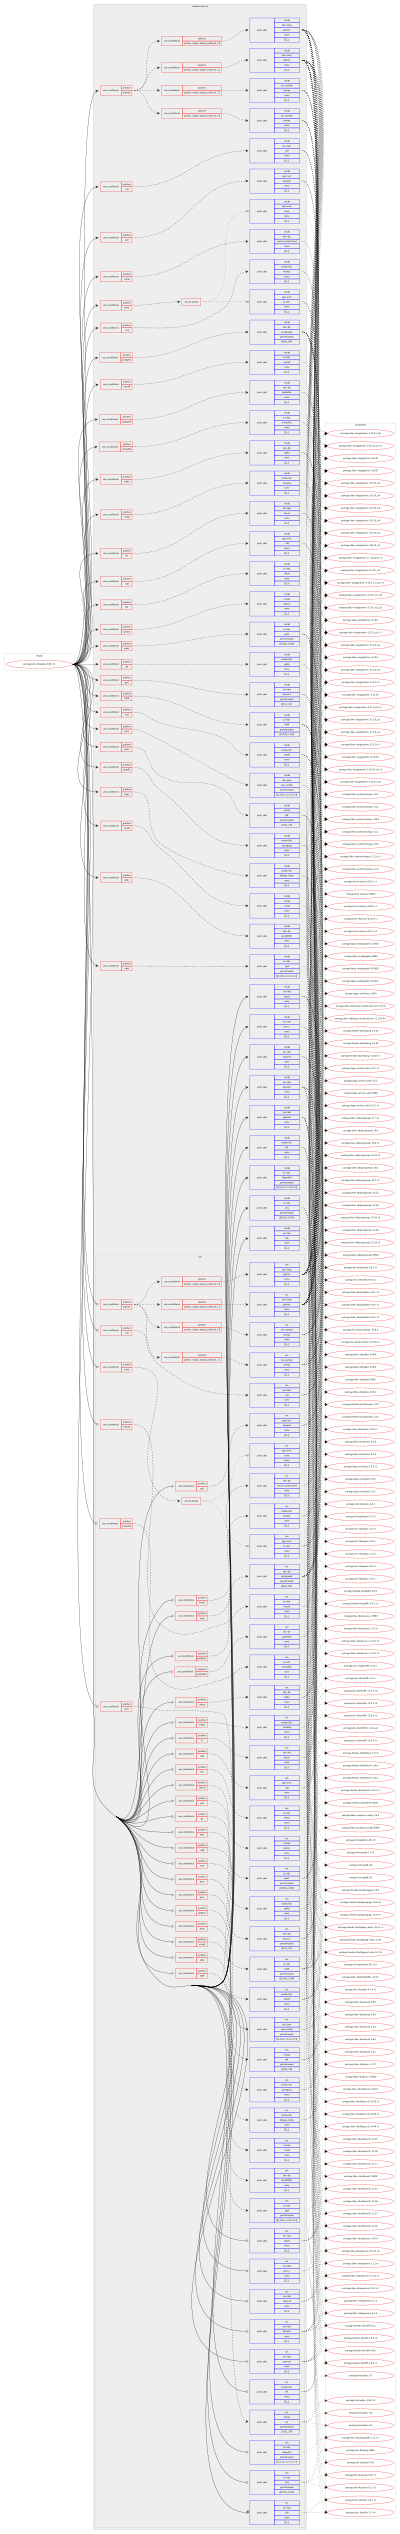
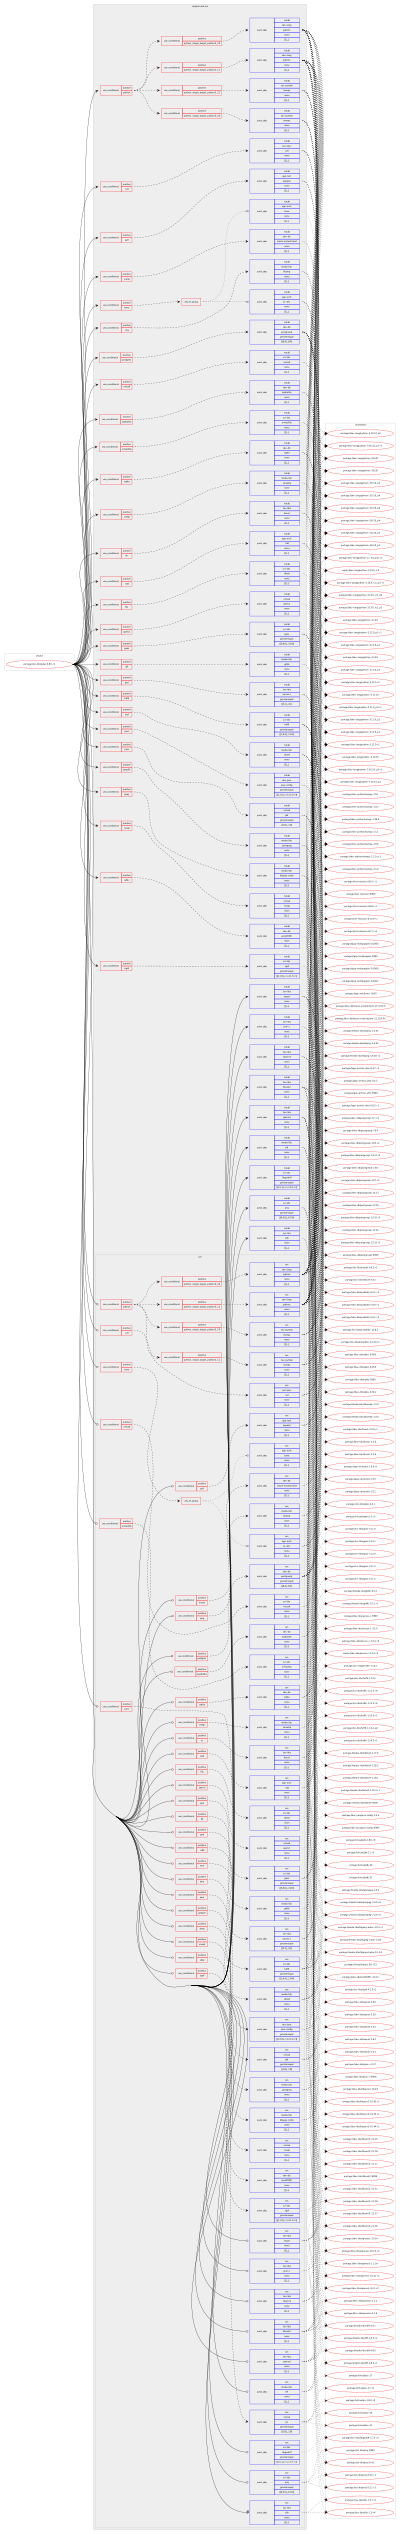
(361, 570) -> (361, 570)
(361, 1654) -> (361, 1654)
none -> (361, 2388)
